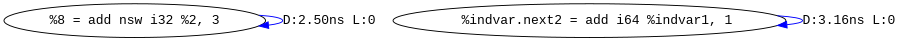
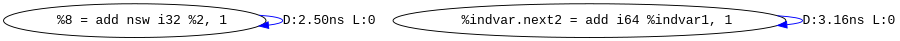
(135, 21) -> (135, 21)
